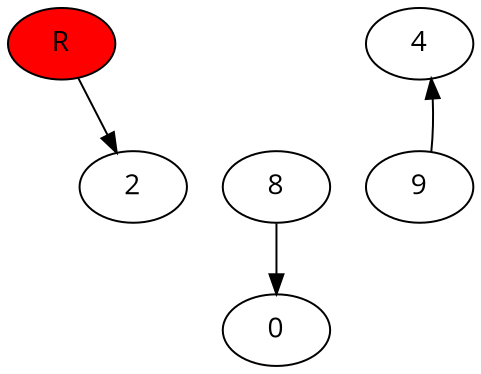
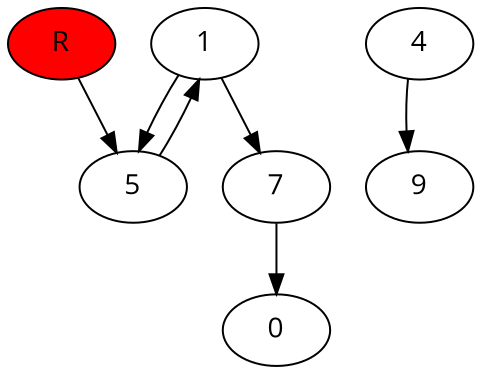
none -> (205, 44)
(433, 125) -> (406, 105)
(133, 187) -> (133, 187)
(276, 187) -> (276, 187)
